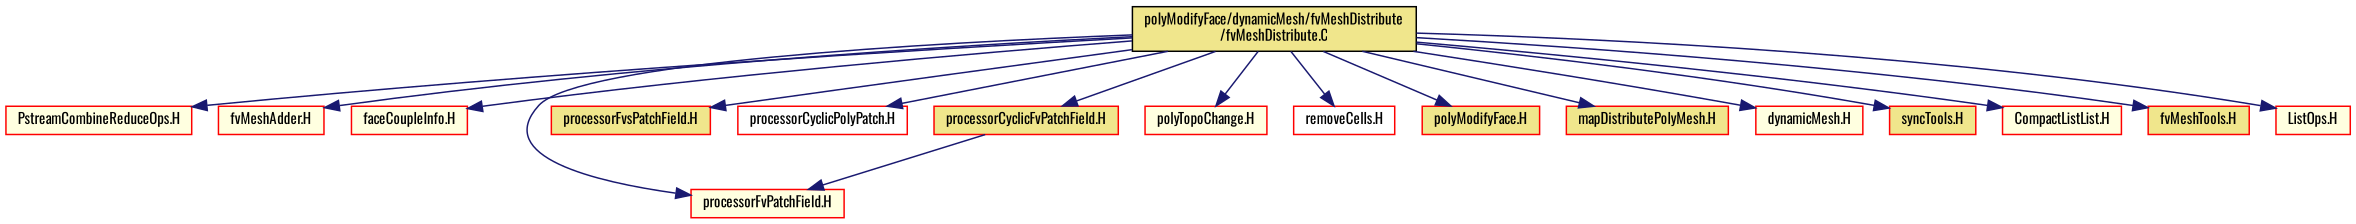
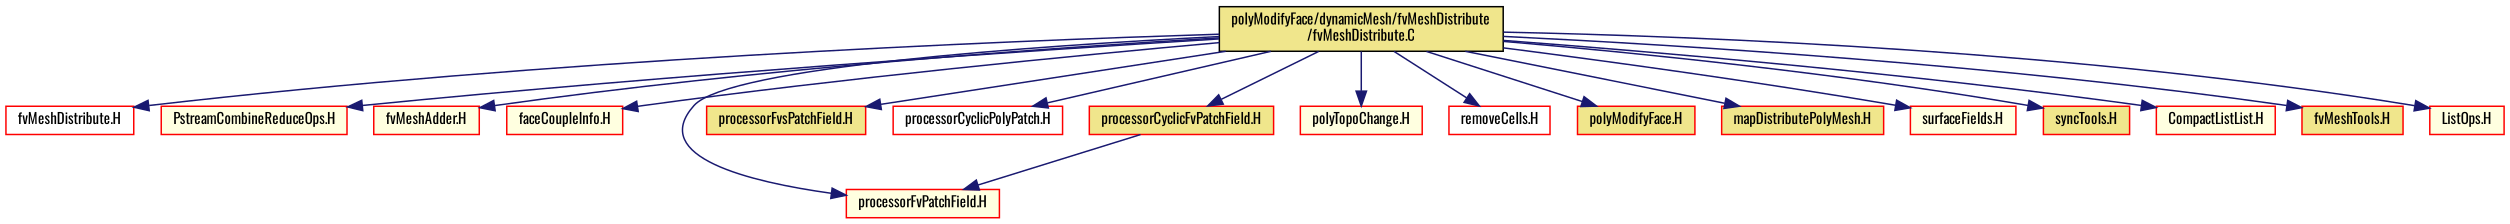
none -> (70, 120)
(1809, 120) -> (1963, 120)
